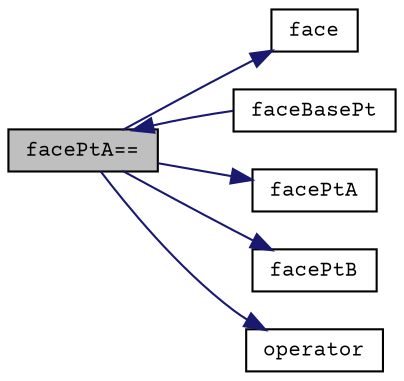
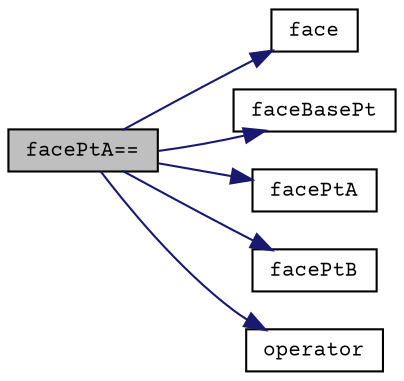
(193, 117) -> (202, 144)
